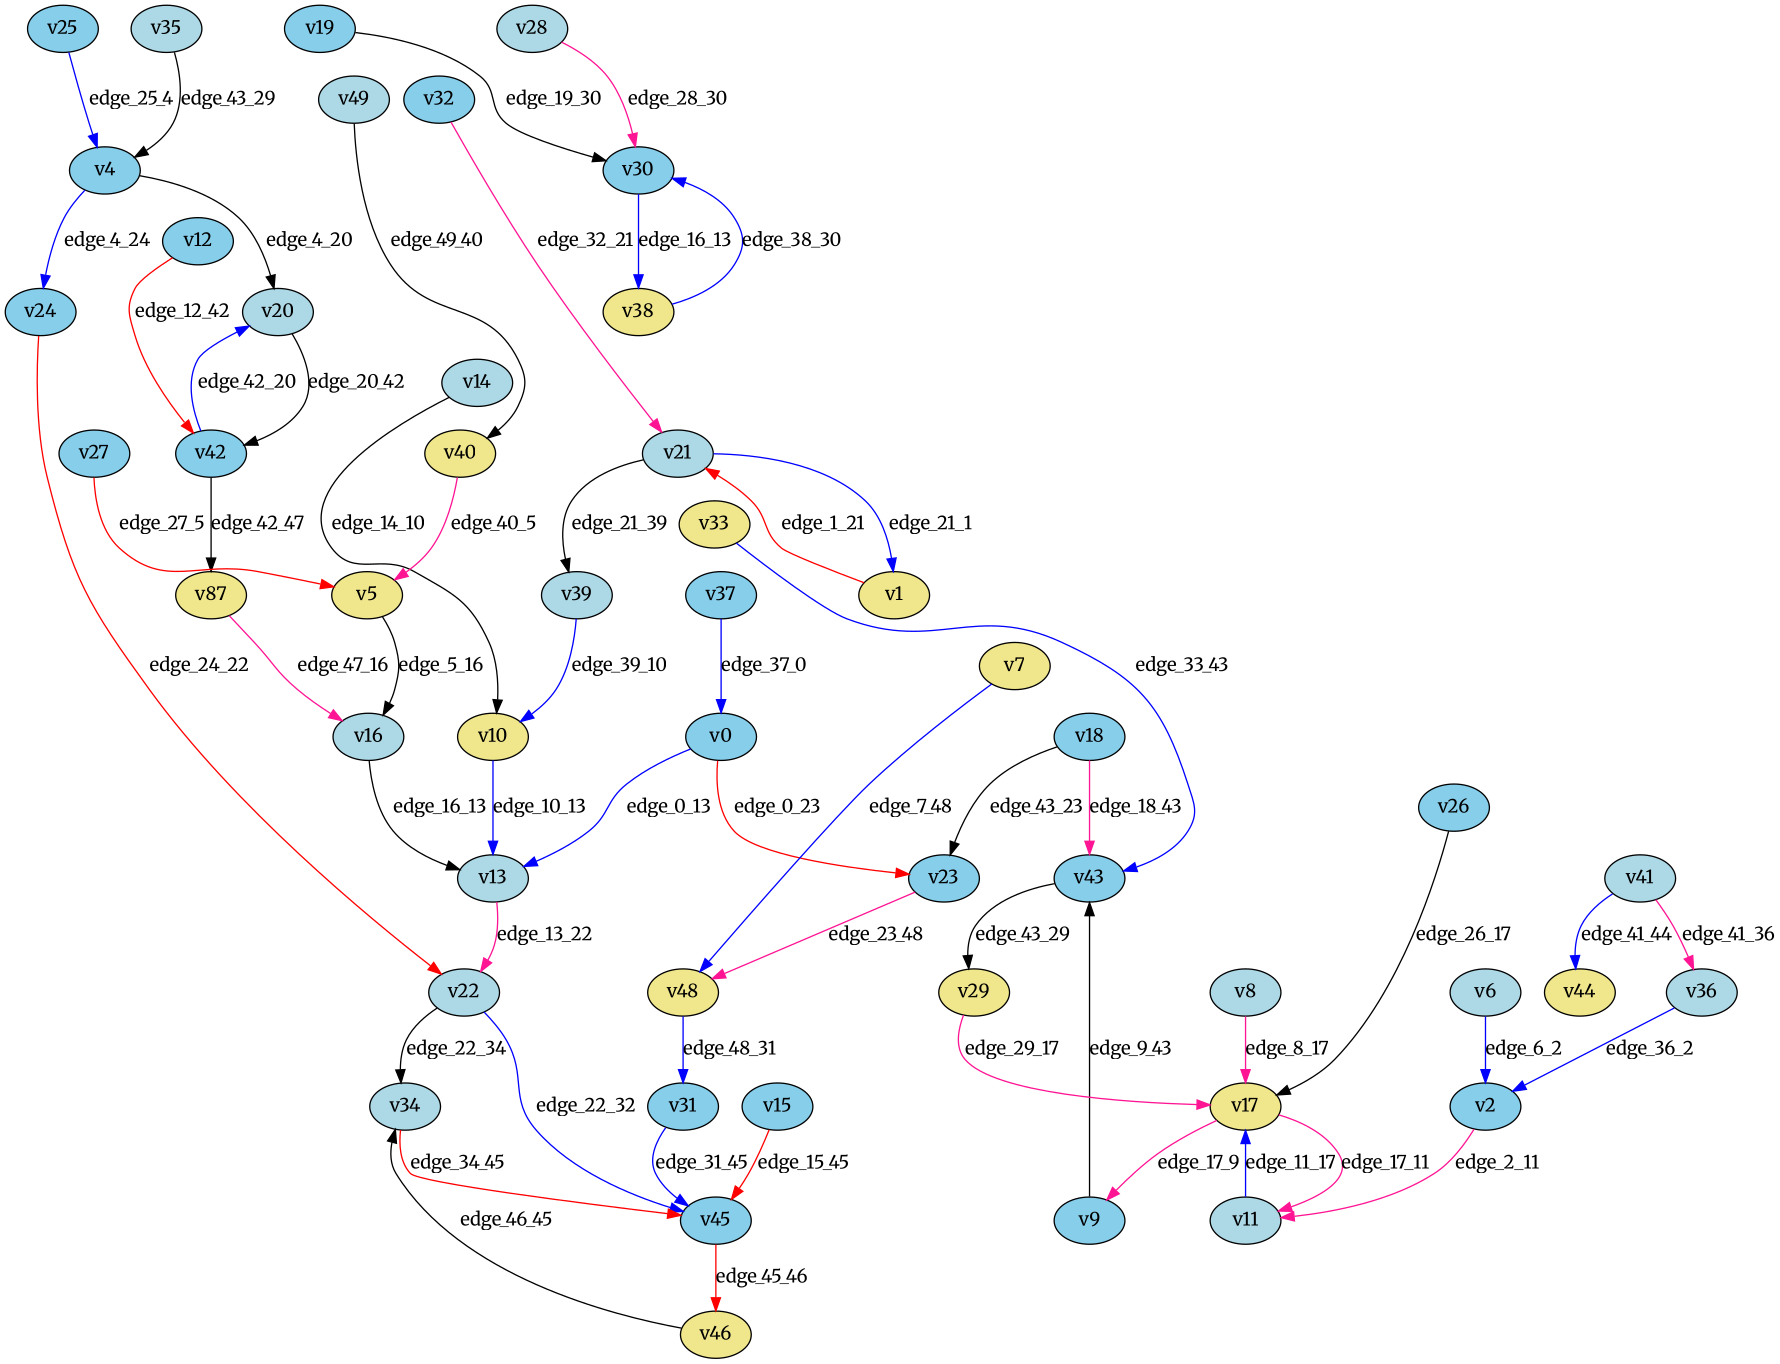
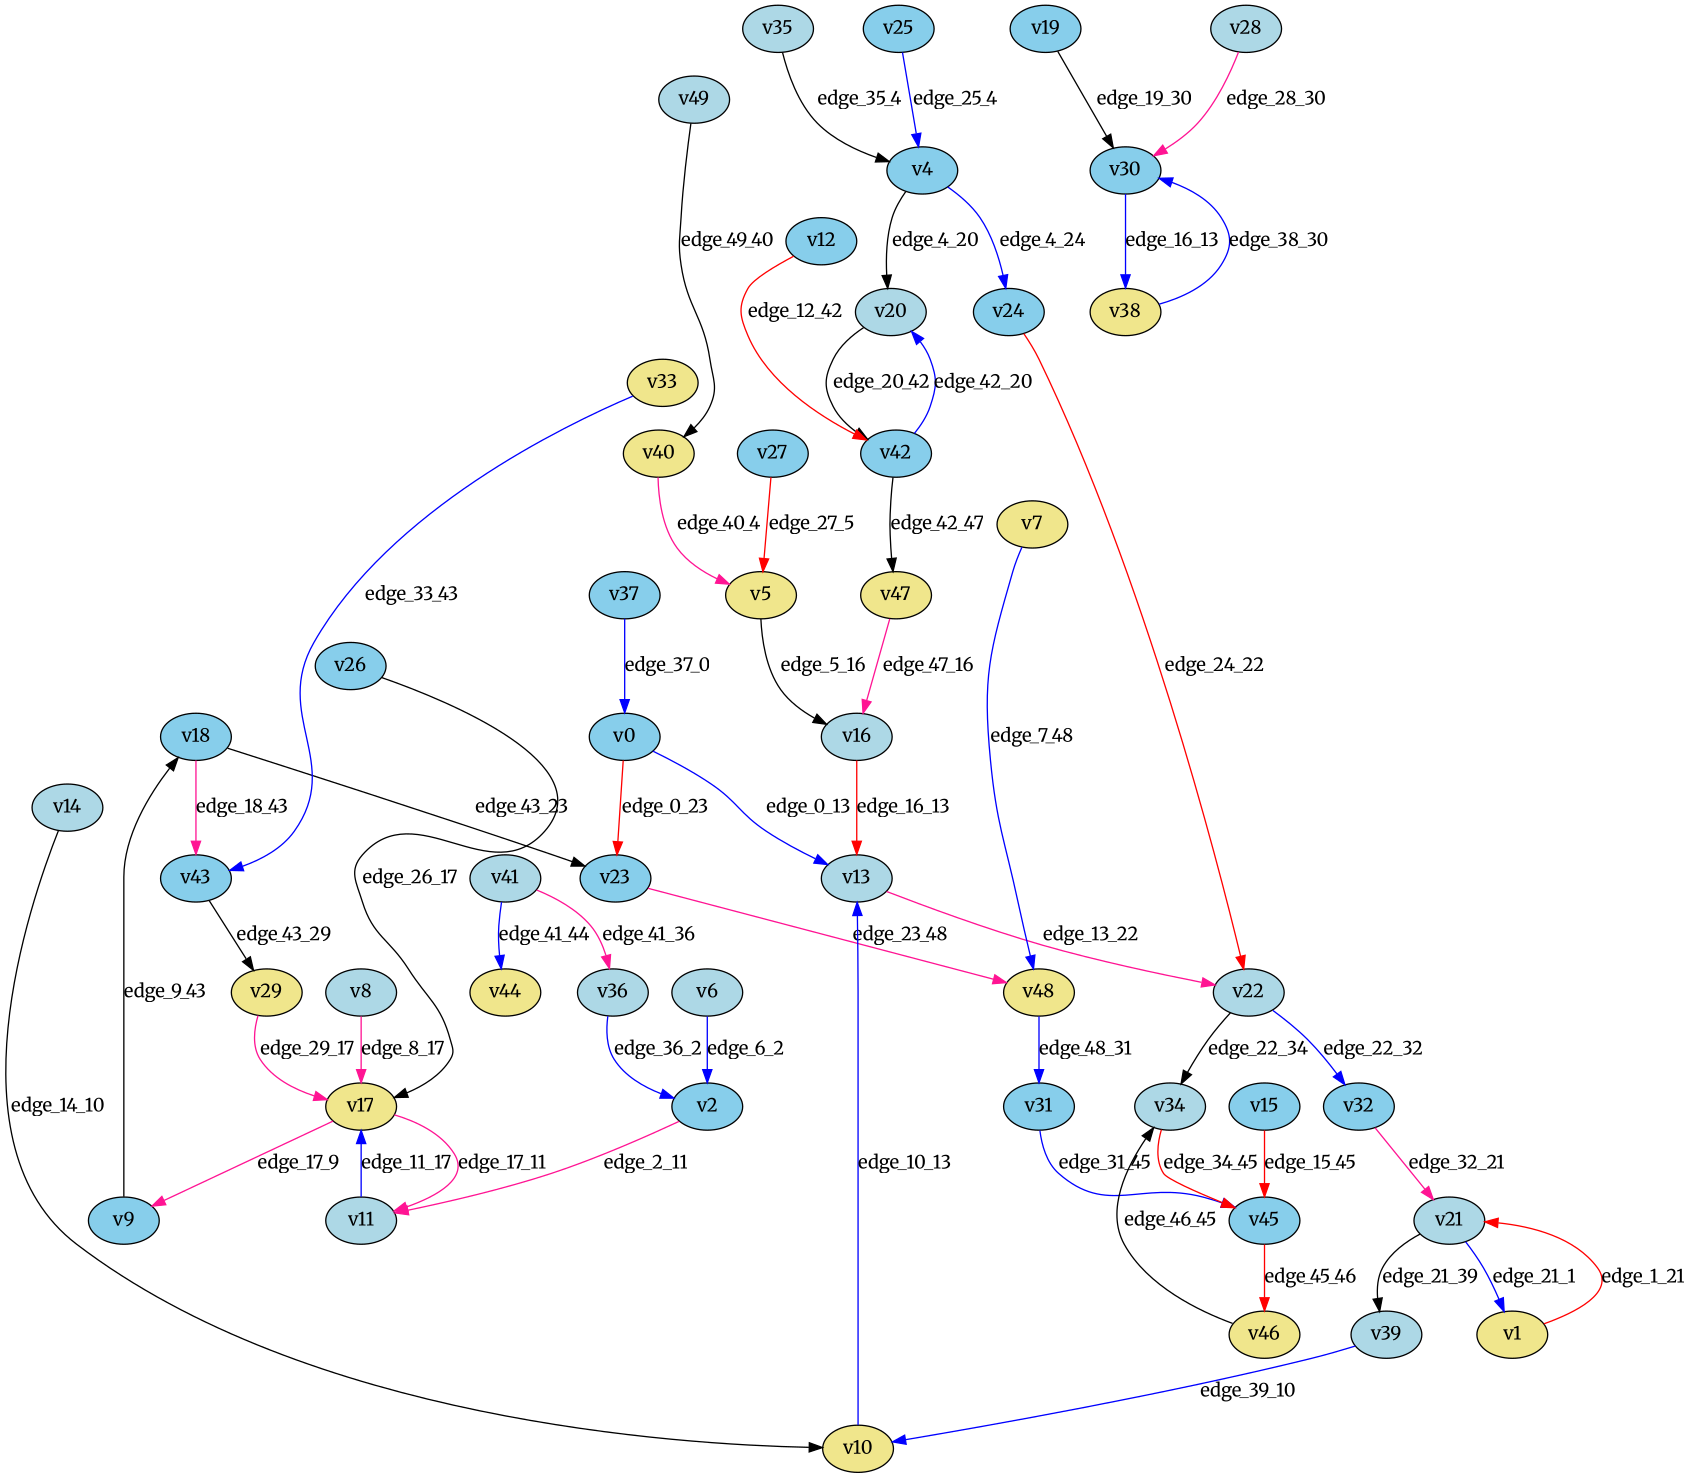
(229, 100) -> (859, 100)
(494, 524) -> (719, 524)
(211, 595) -> (896, 595)
(390, 827) -> (857, 801)
(1090, 1056) -> (124, 977)
(545, 1139) -> (1308, 1040)
